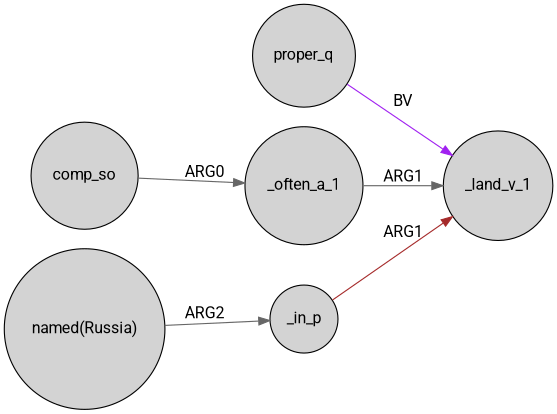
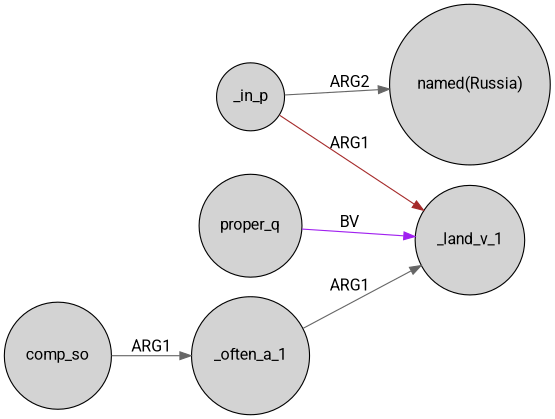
(205, 173) -> (151, 347)
(212, 323) -> (331, 92)
